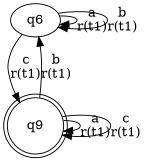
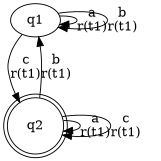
(36, 20) -> (36, 20)
(36, 126) -> (36, 126)
